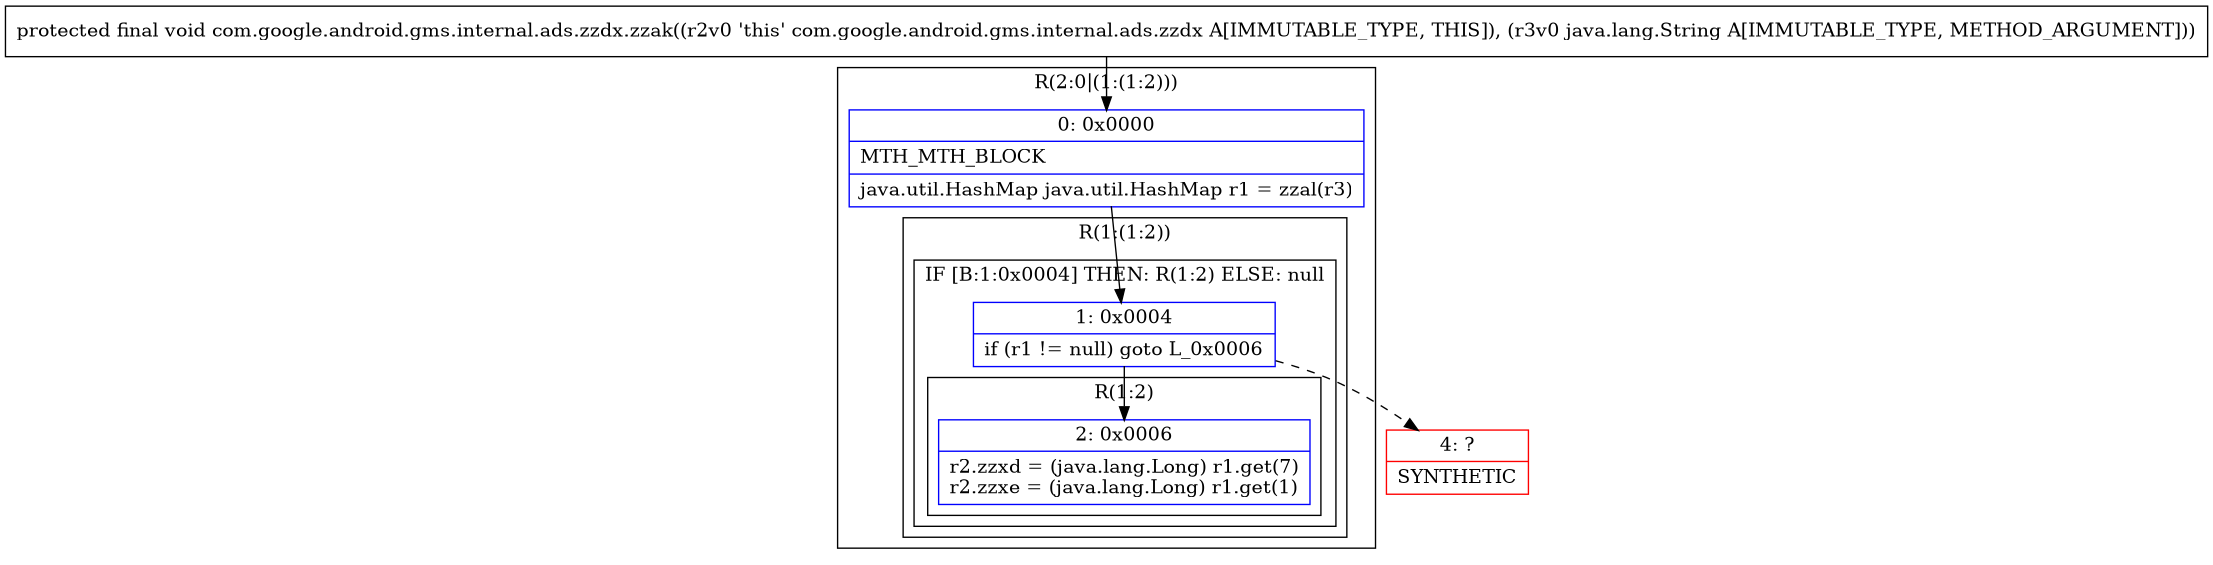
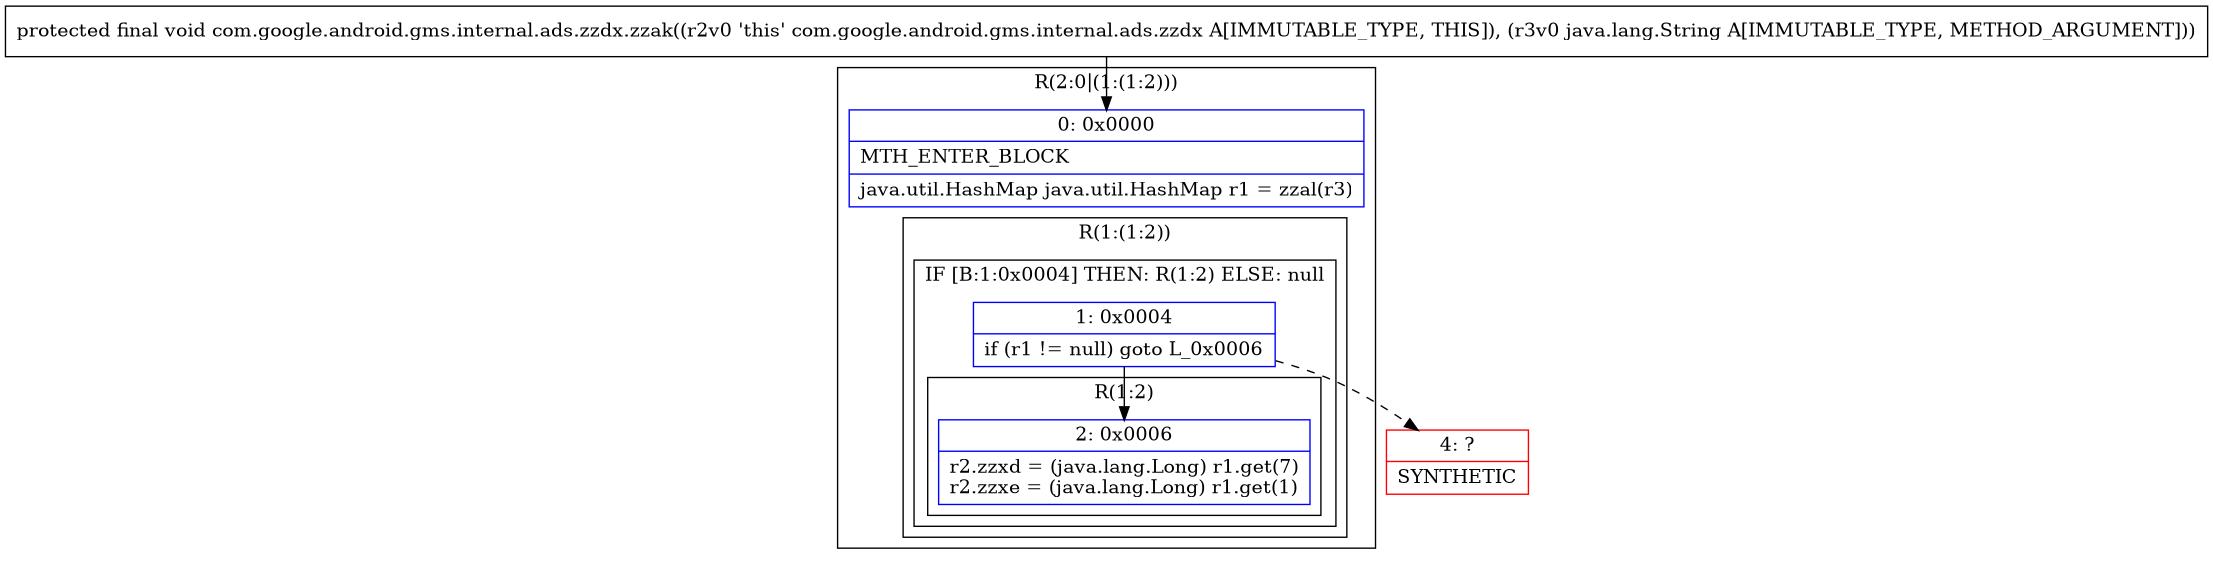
(953, 157) -> (965, 157)
(1116, 248) -> none
